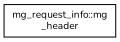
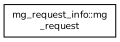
(60, 21) -> (60, 21)
